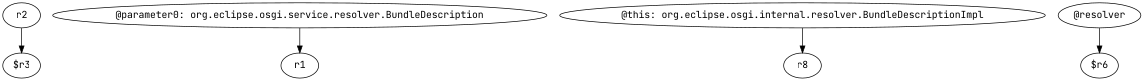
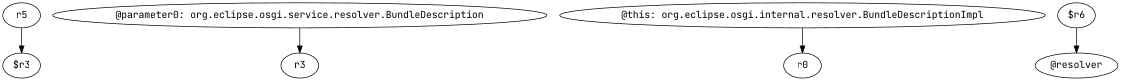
(22, 15) -> (22, 15)
(1100, 37) -> (1077, 37)
(300, 66) -> (300, 66)
(803, 66) -> (803, 66)
